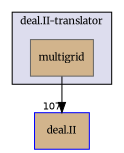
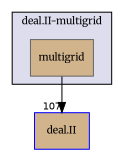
(62, 22) -> (62, 22)
